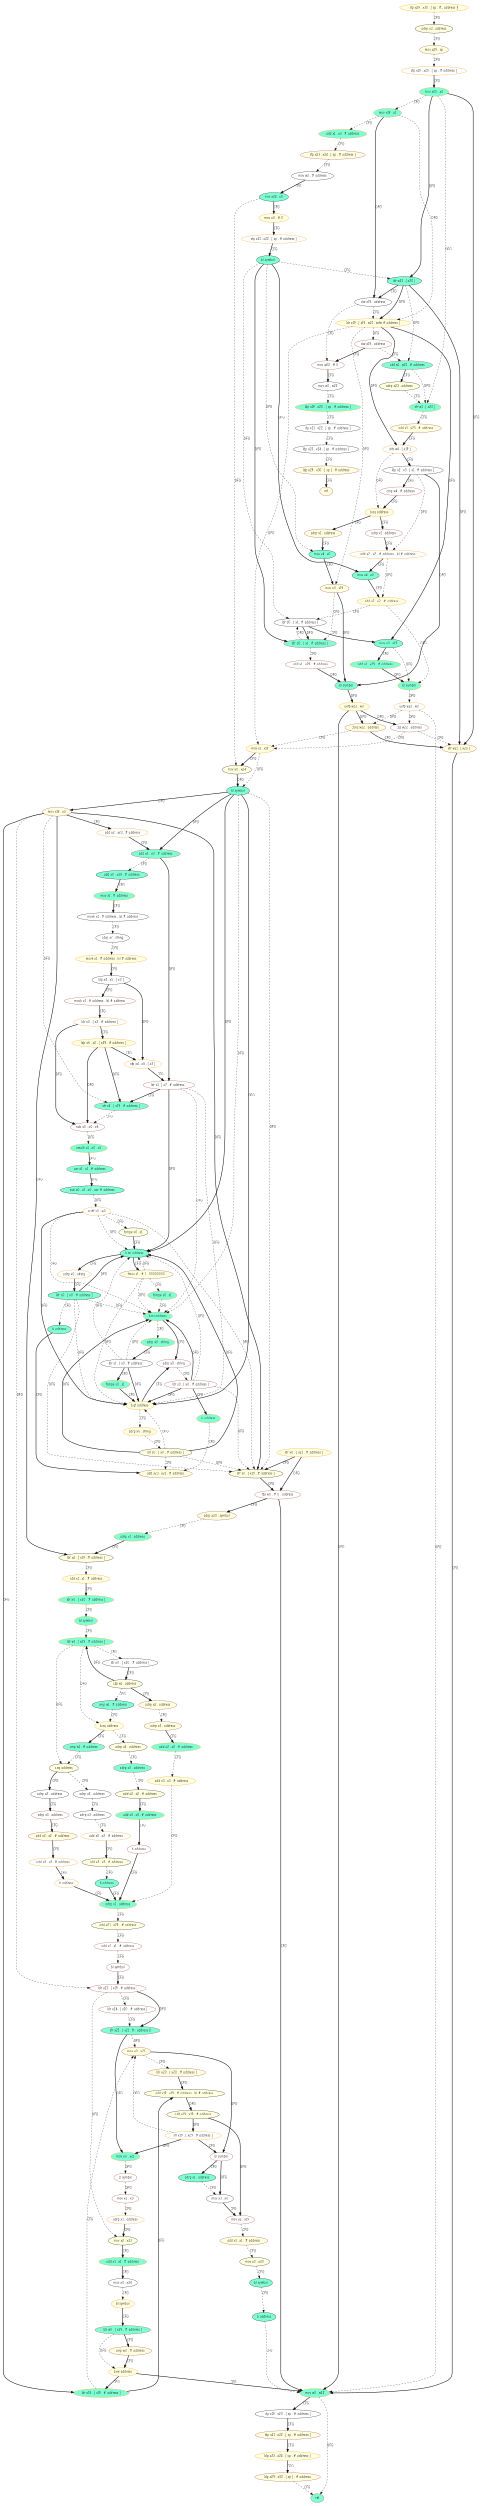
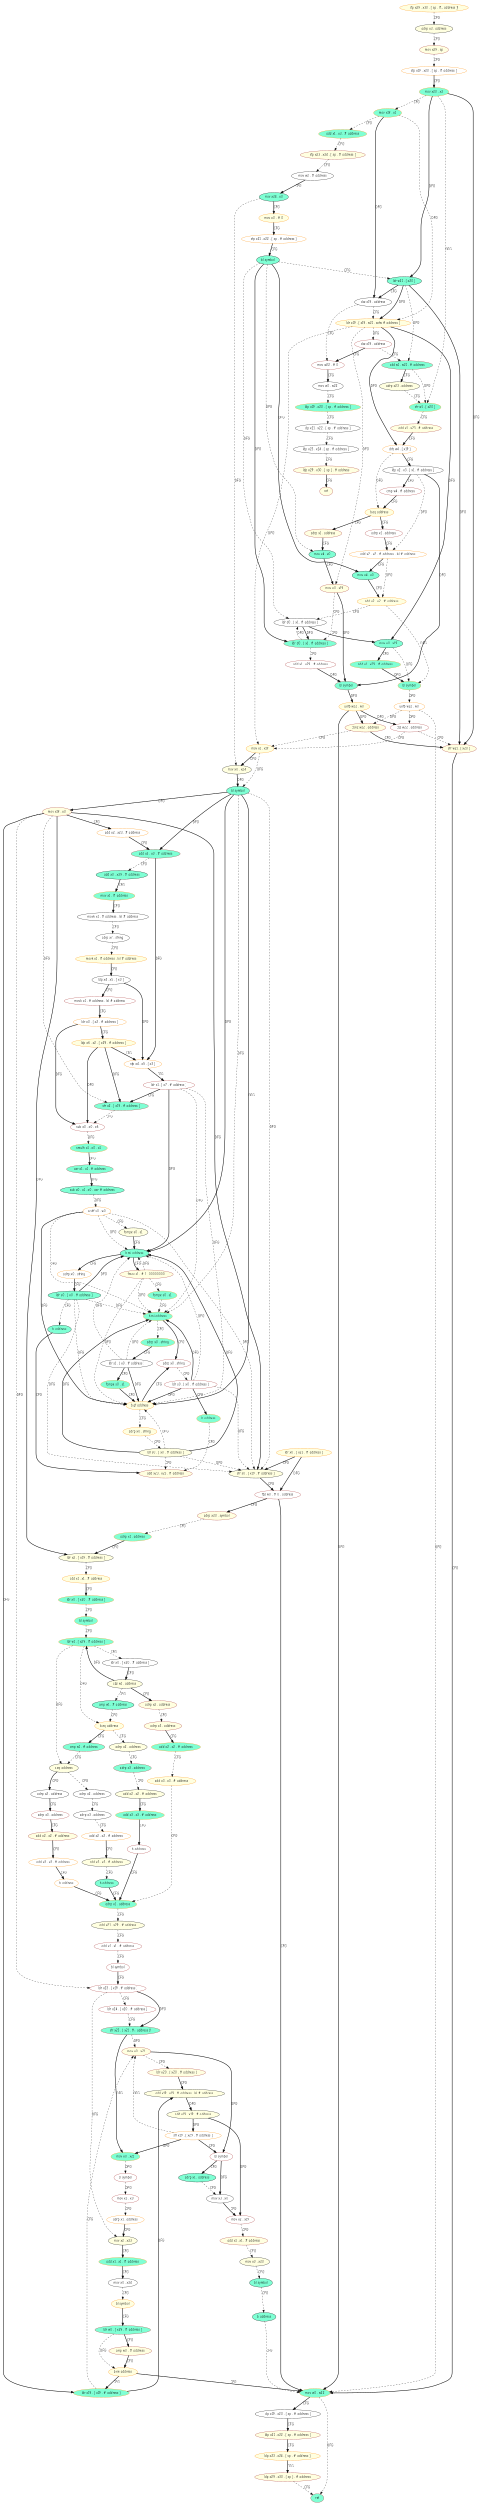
(169, 967) -> (156, 959)
